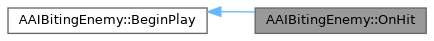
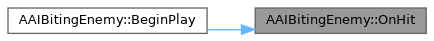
(238, 12) -> (224, 30)
